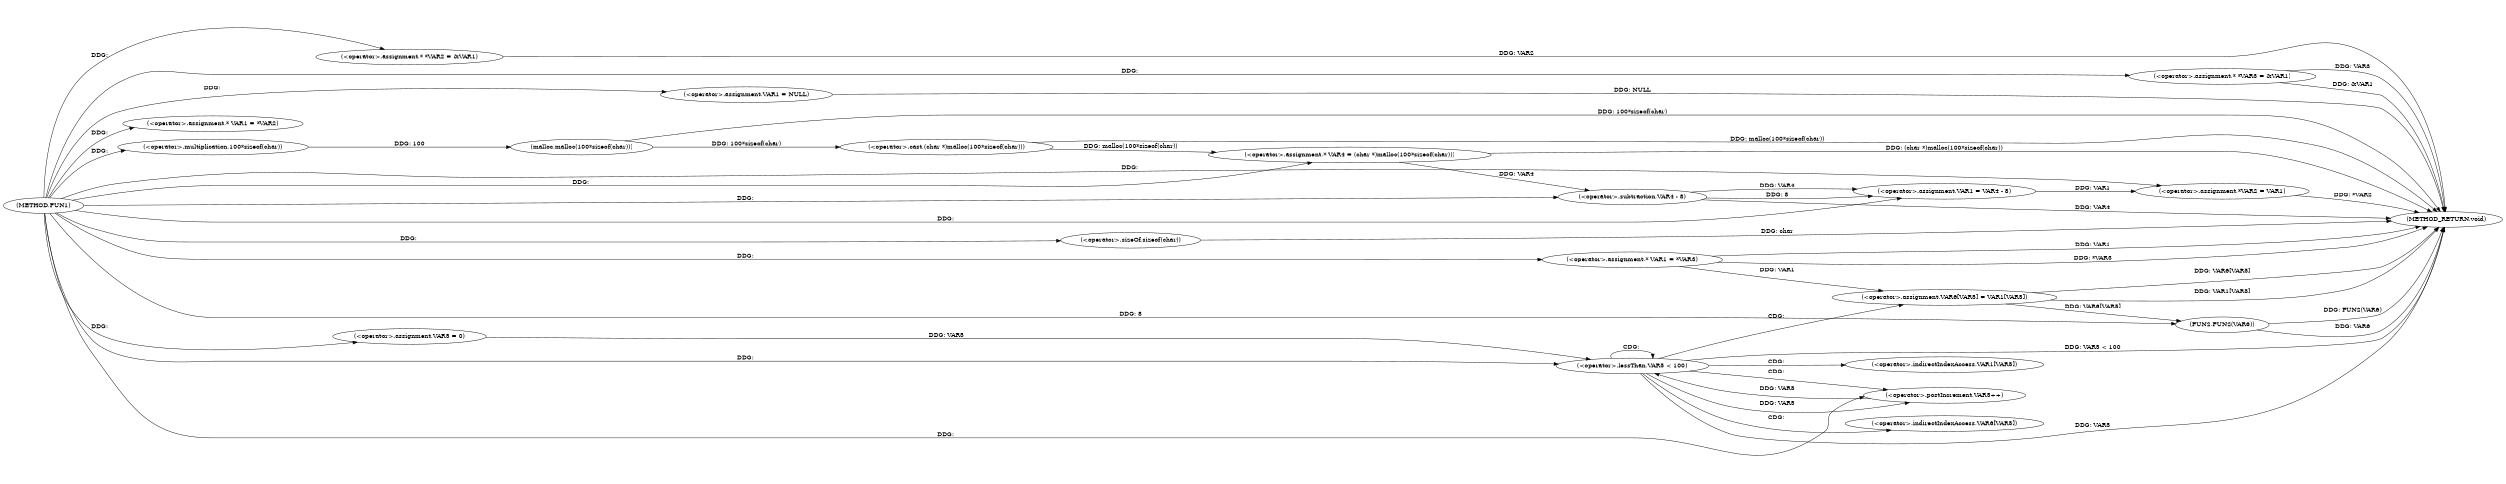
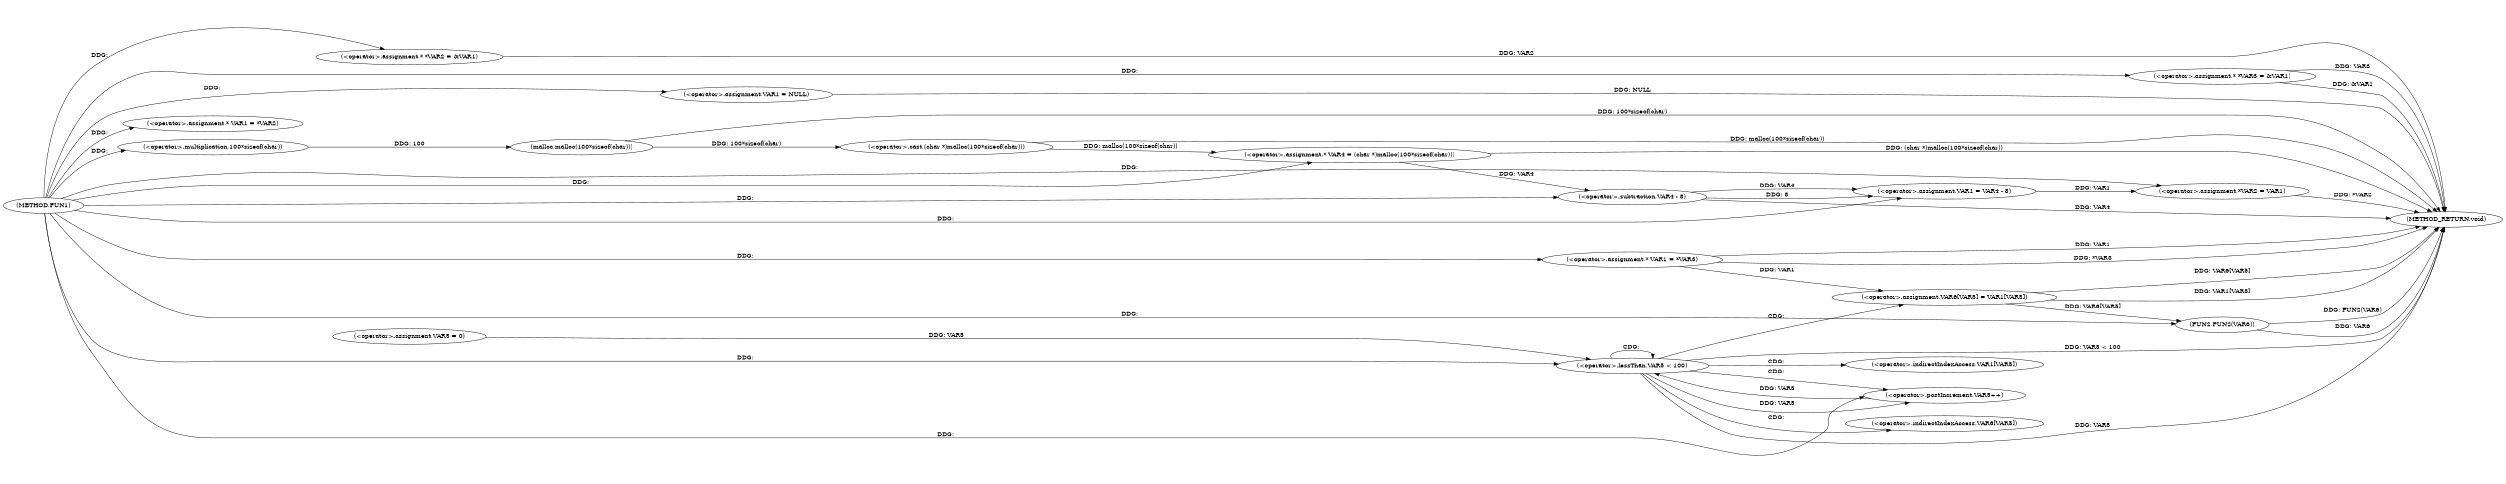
(1131, 240) -> none
(1131, 314) -> (1131, 314)
(156, 347) -> none
